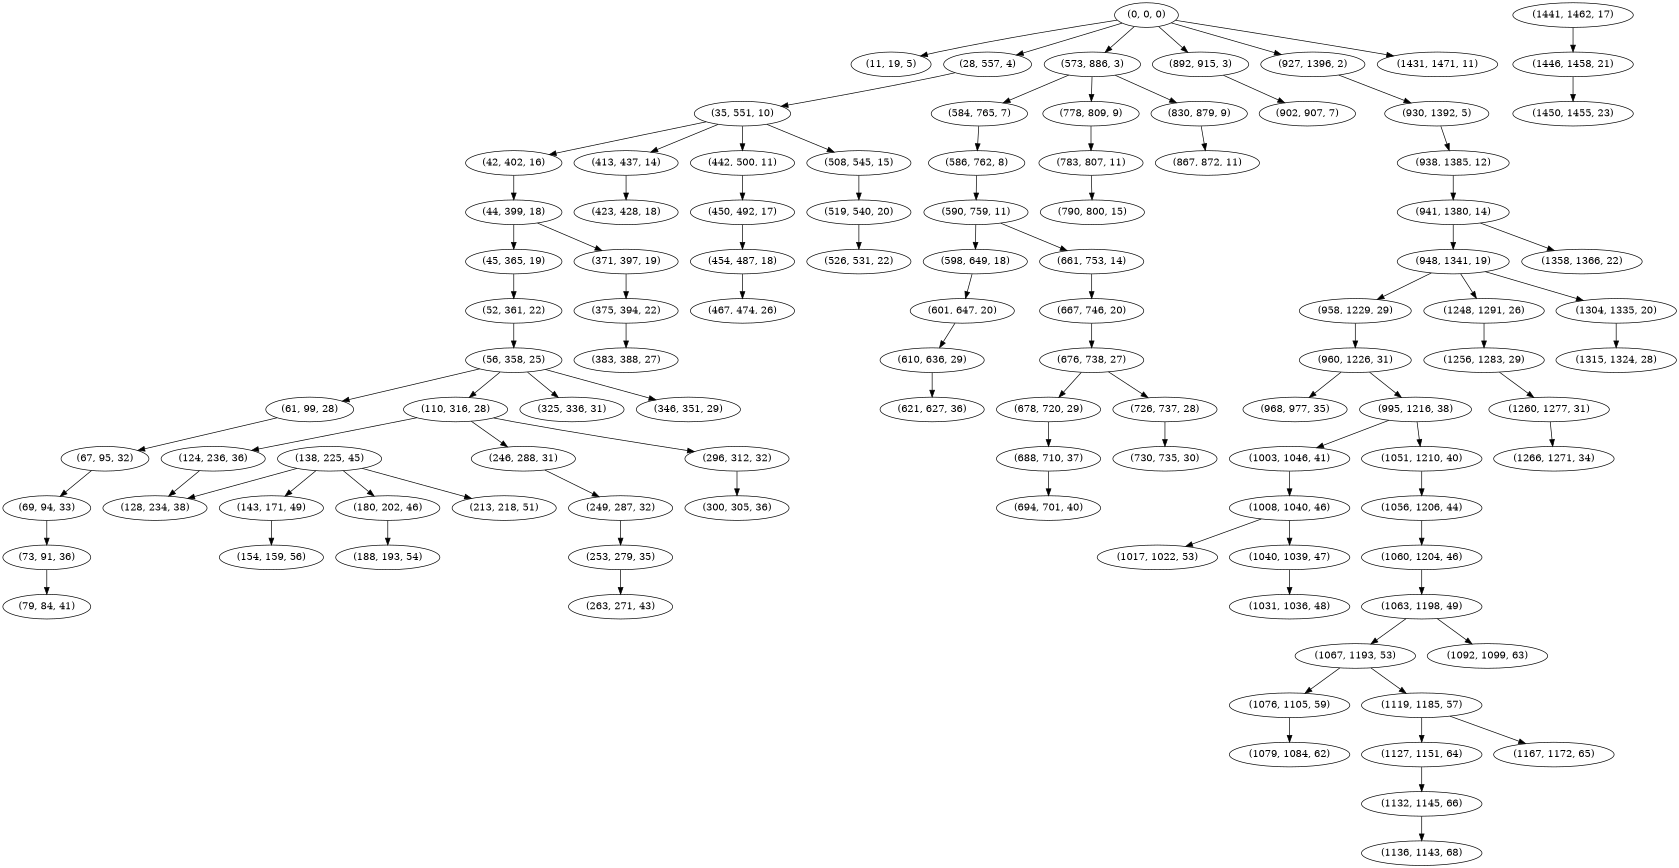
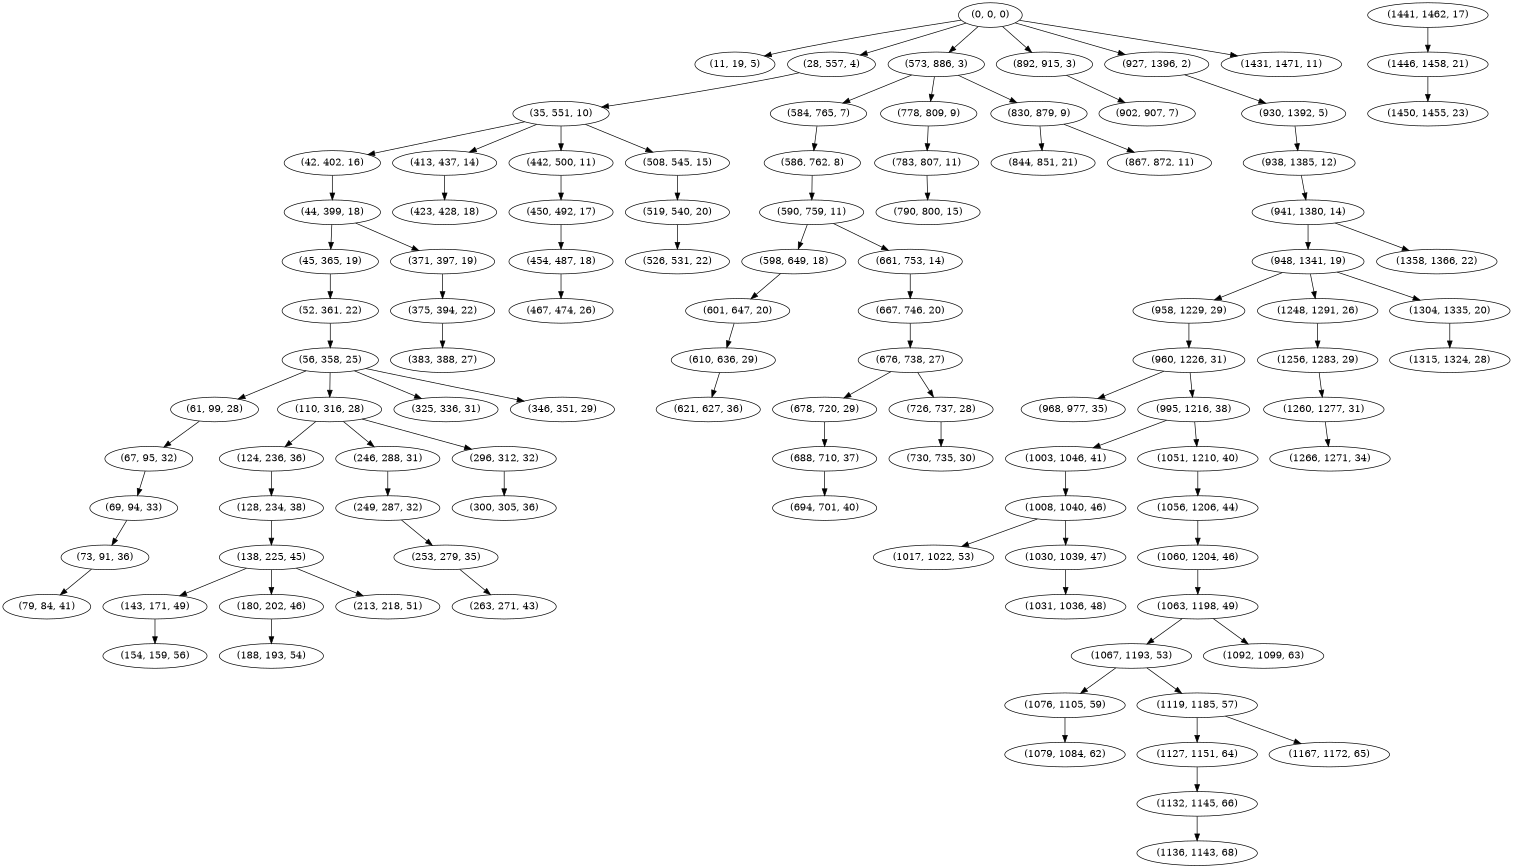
none -> (1043, 163)
(246, 482) -> (271, 529)
(1290, 557) -> (1066, 557)
